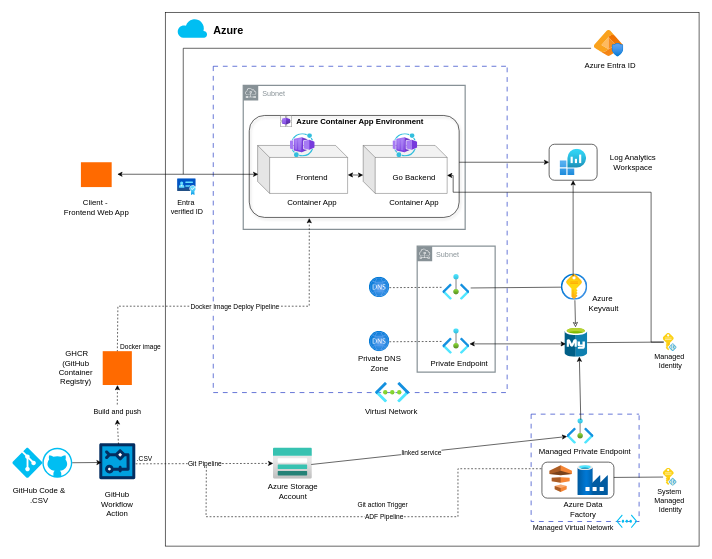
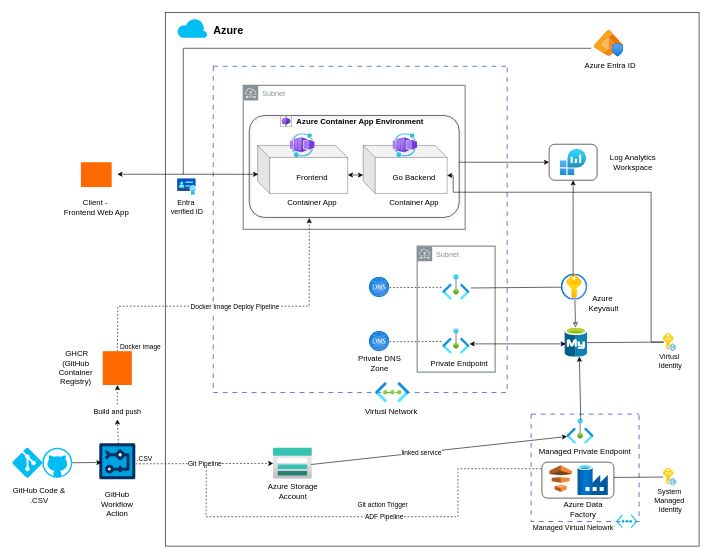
(671, 362) -> (671, 362)
